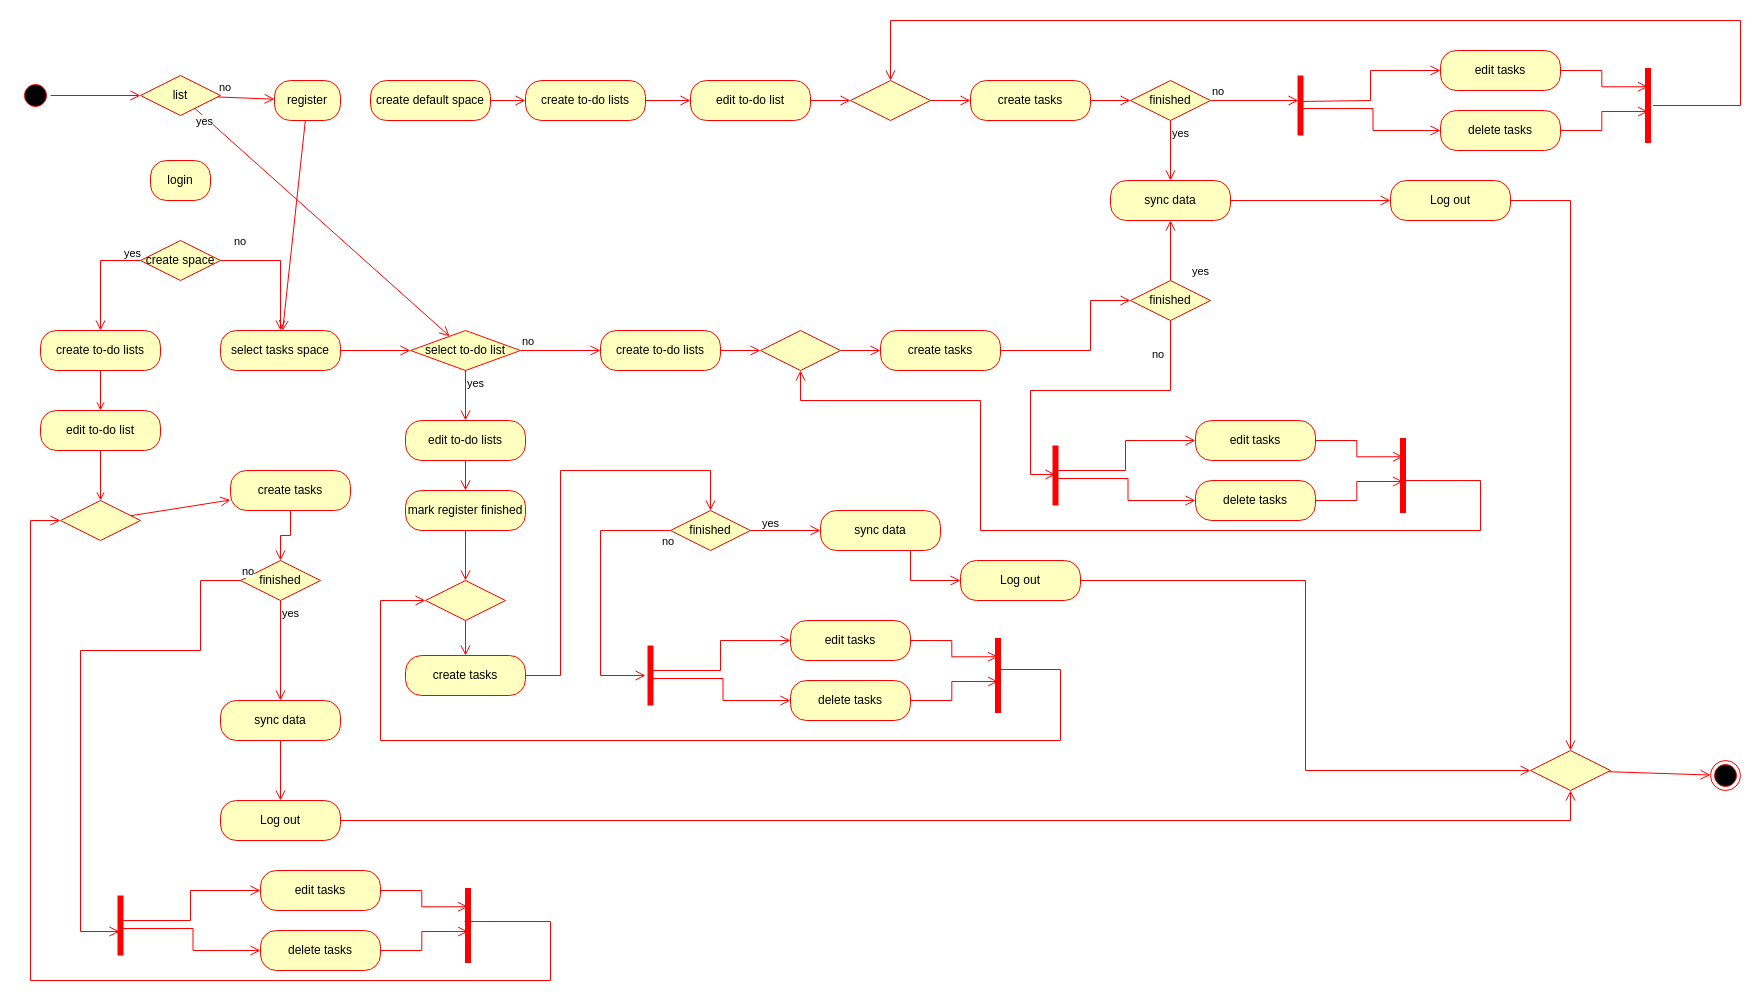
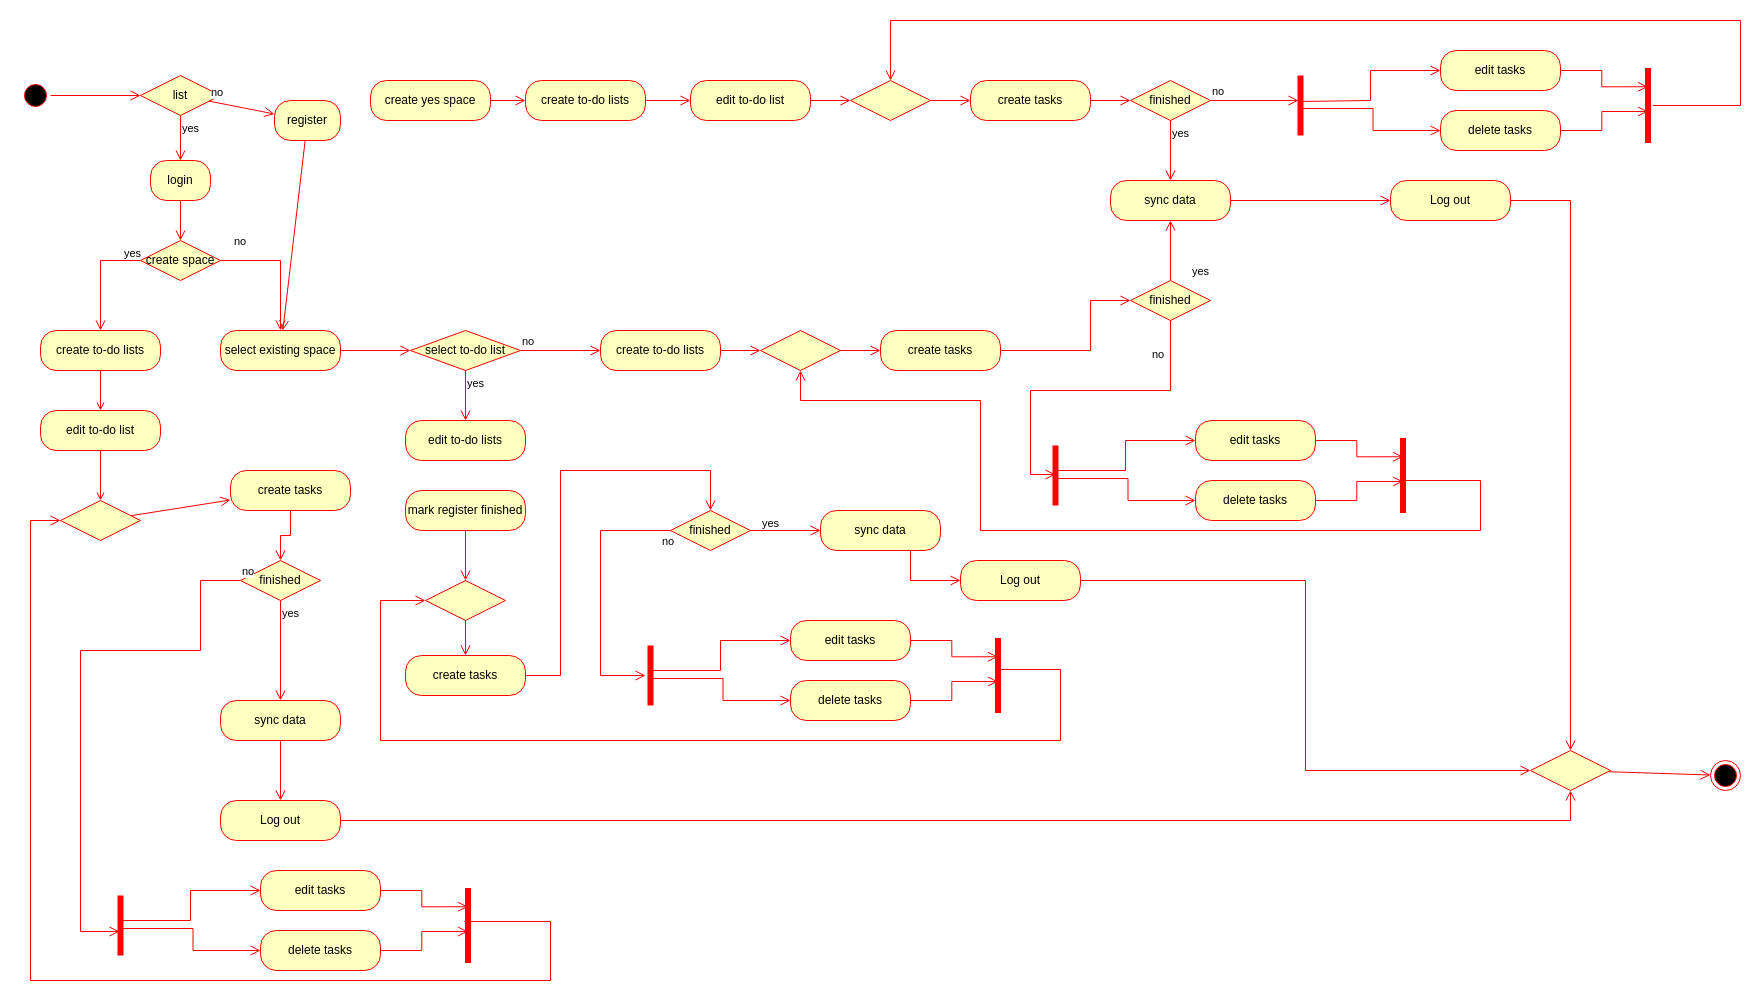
(308, 101) -> (308, 121)
(431, 101) -> (431, 101)
none -> (181, 219)
(374, 269) -> (181, 137)
(281, 351) -> (281, 351)
(466, 474) -> none
